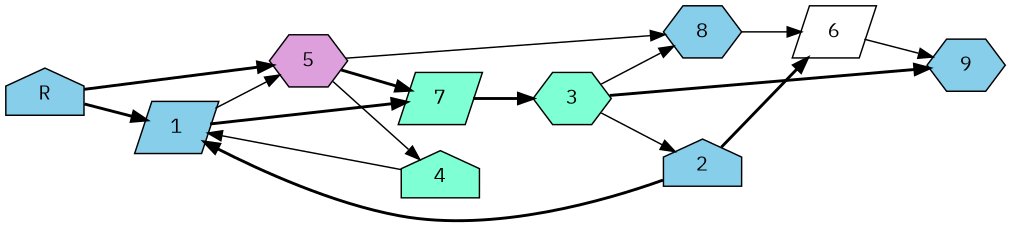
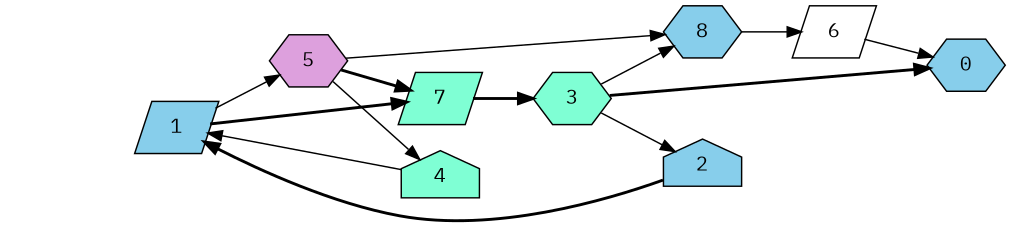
(966, 65) -> (966, 65)
(45, 94) -> none
(759, 108) -> none
